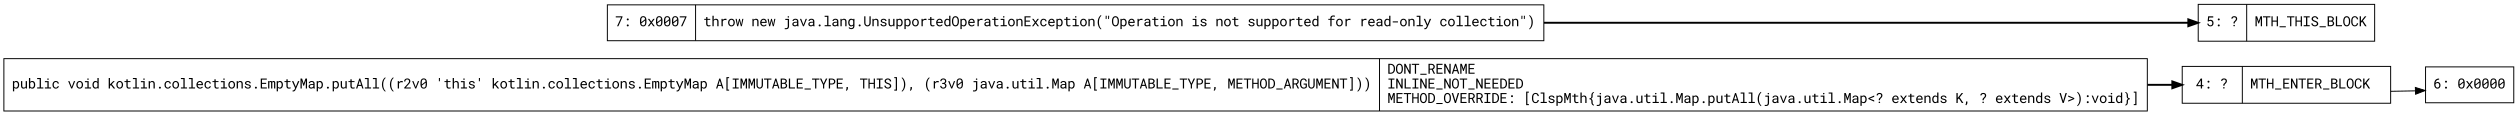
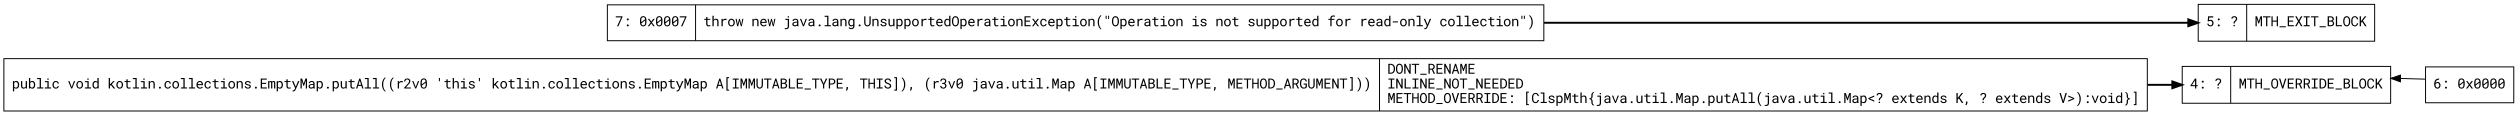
(2311, 22) -> (2311, 22)
(2310, 84) -> (2311, 84)
(2403, 91) -> (2413, 79)
